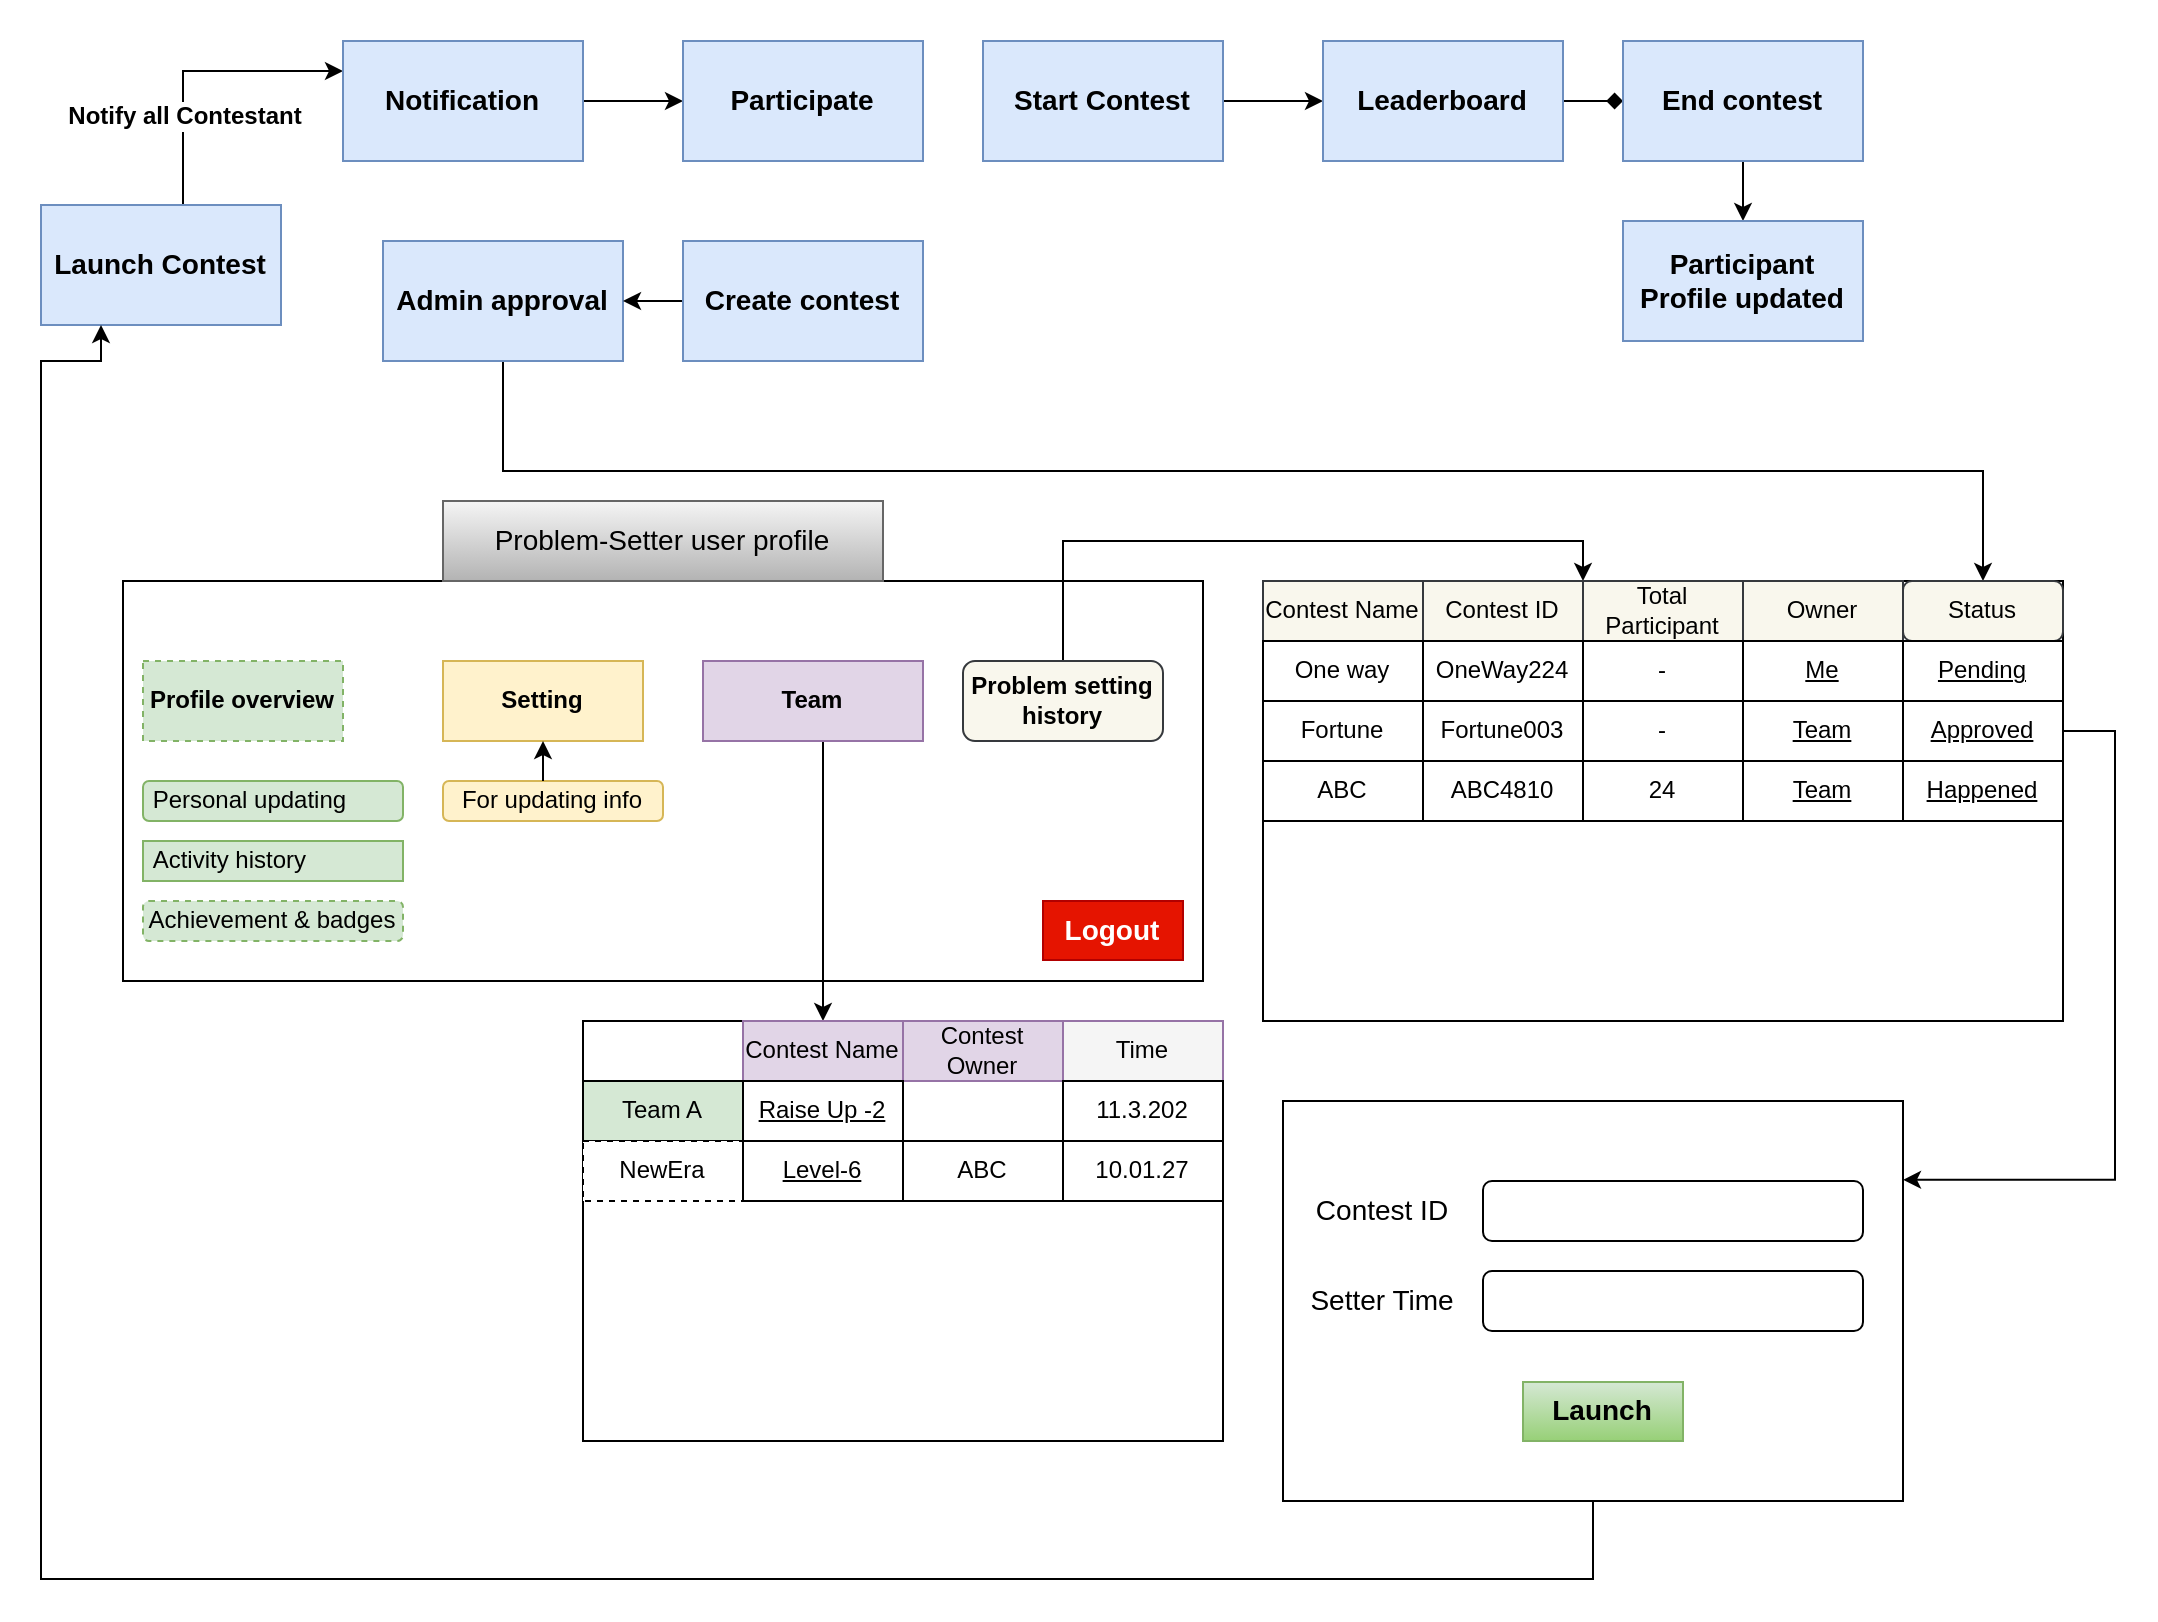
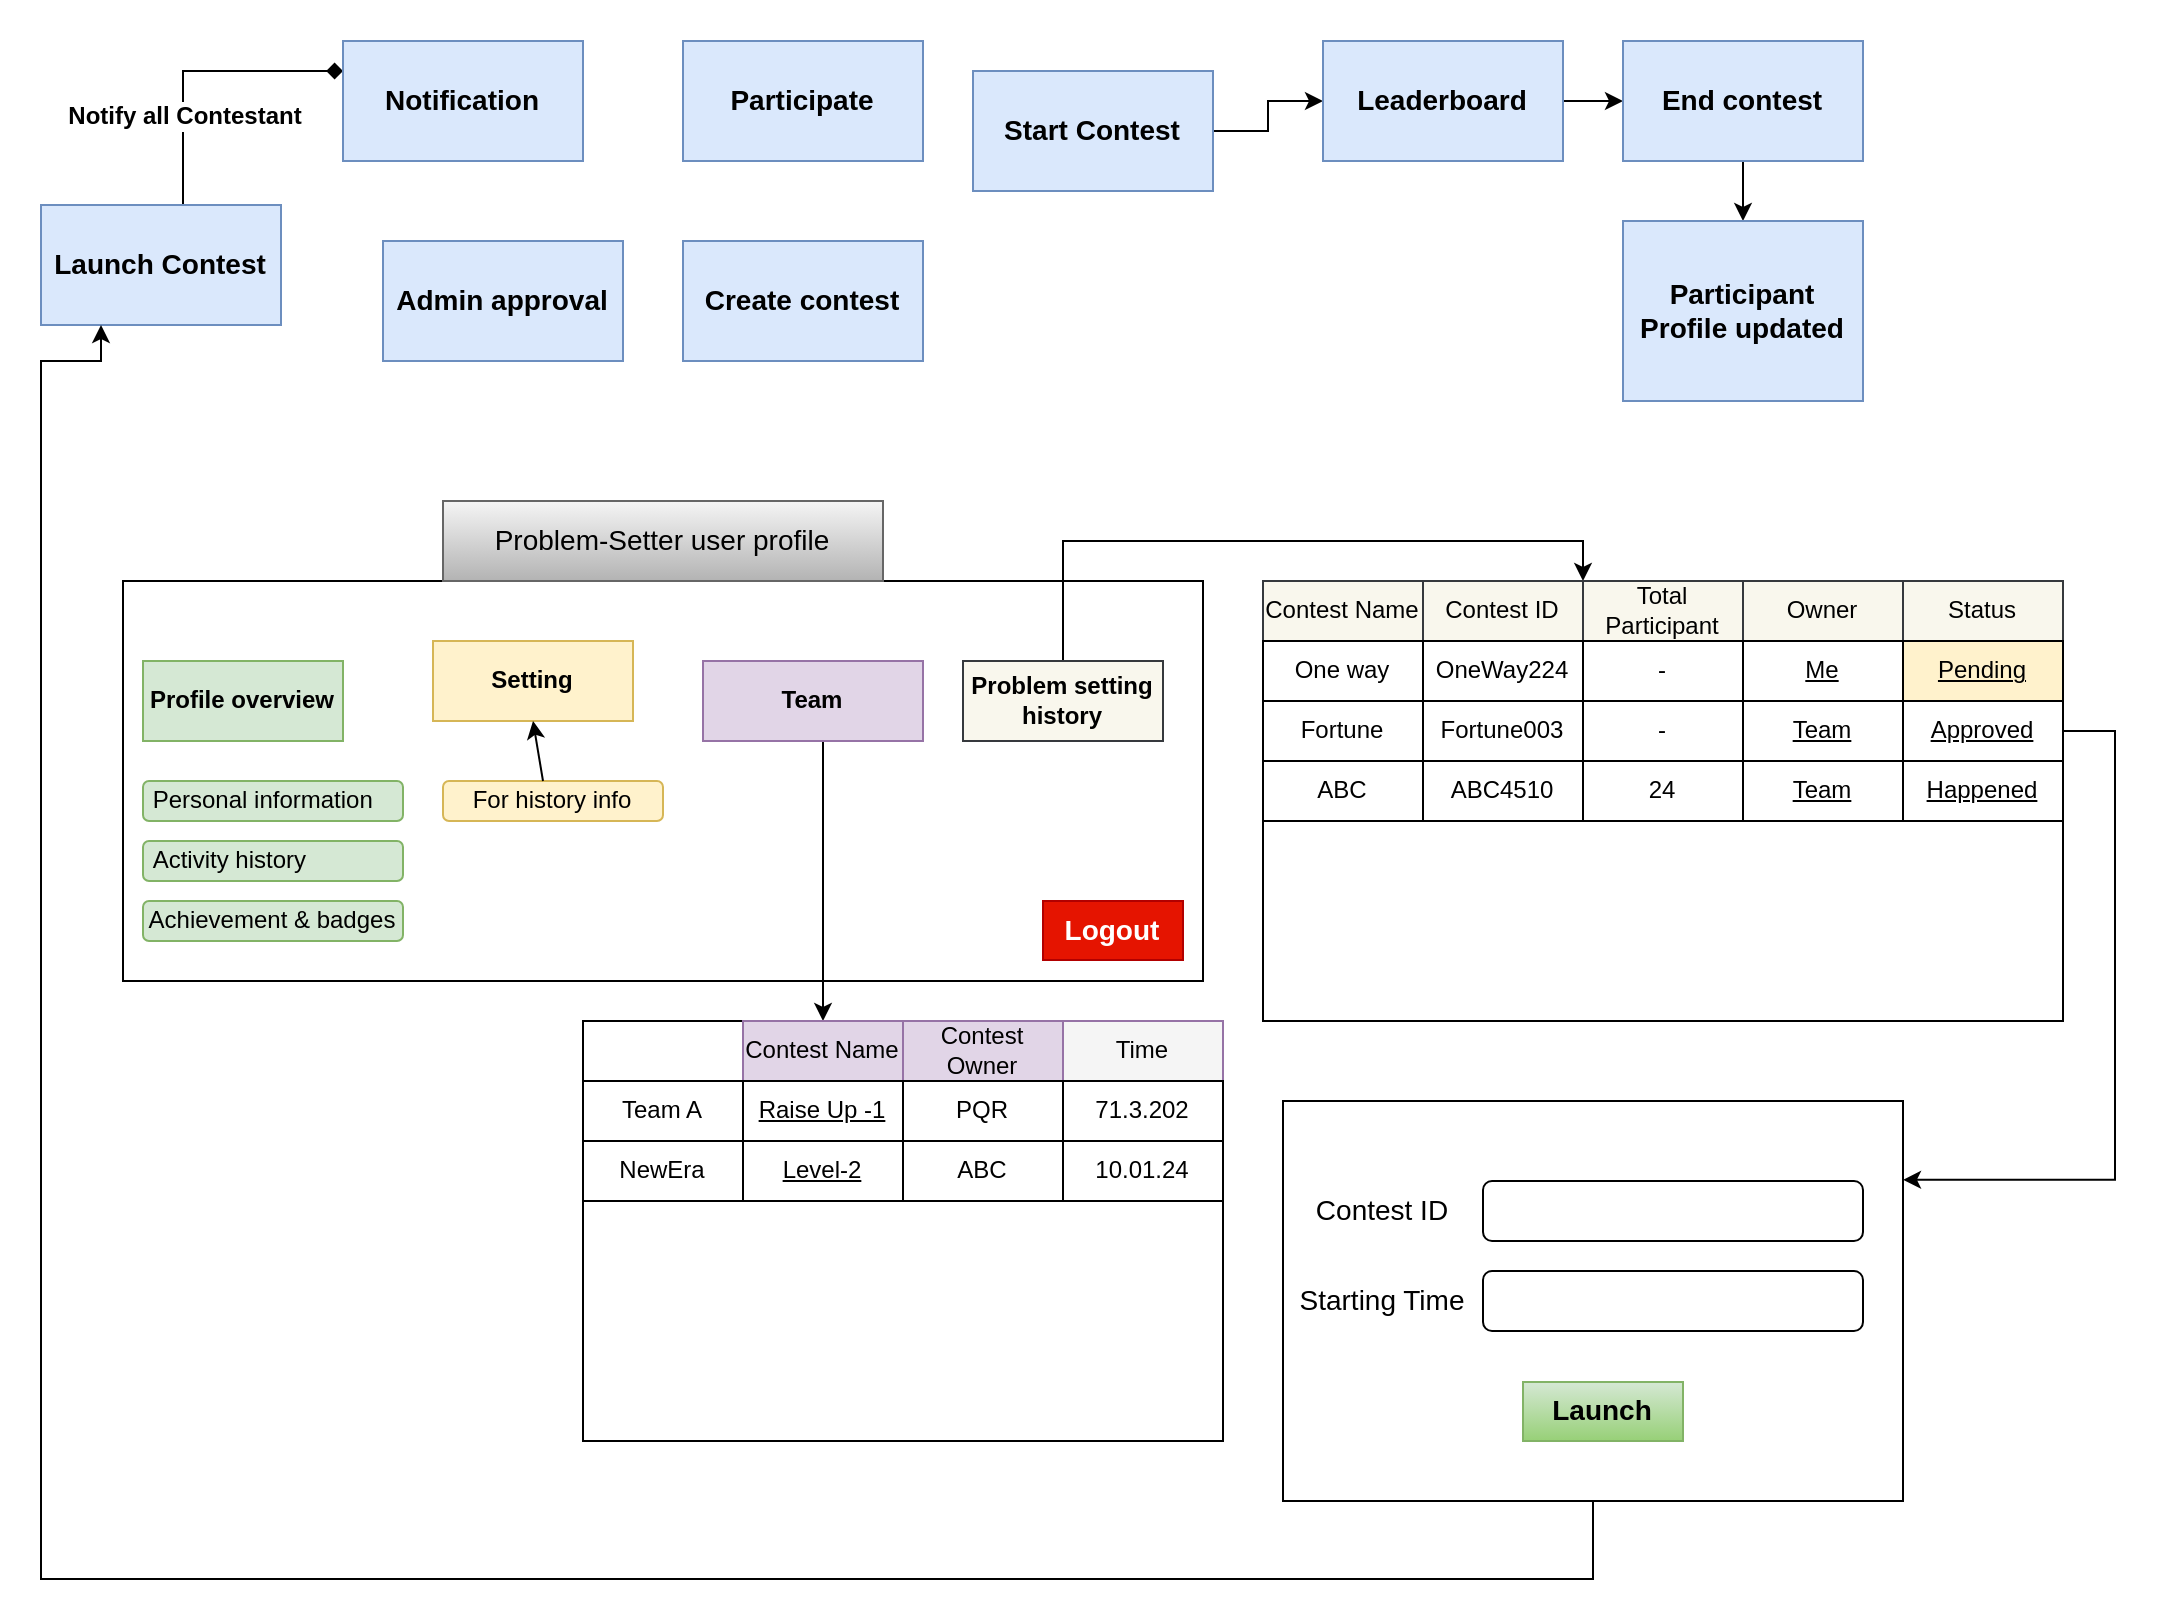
(327, 71) -> (326, 71)
(626, 101) -> none
(1103, 101) -> (1093, 131)
(1606, 101) -> (1607, 101)
(1743, 281) -> (1743, 311)
(646, 301) -> none
(1236, 471) -> none
(1983, 611) -> (1983, 611)
(1983, 671) -> (1983, 671)
(243, 701) -> (243, 701)
(543, 701) -> (533, 681)
(1063, 701) -> (1063, 701)
(1503, 791) -> (1503, 791)
(252, 801) -> (269, 801)
(553, 801) -> (553, 801)
(273, 861) -> (273, 861)
(273, 921) -> (273, 921)
(663, 1111) -> (663, 1111)
(823, 1111) -> (823, 1111)
none -> (983, 1111)
(1143, 1111) -> (1143, 1111)
(663, 1171) -> (663, 1171)
(823, 1171) -> (823, 1171)
(1143, 1171) -> (1143, 1171)
(1383, 1301) -> (1383, 1301)
